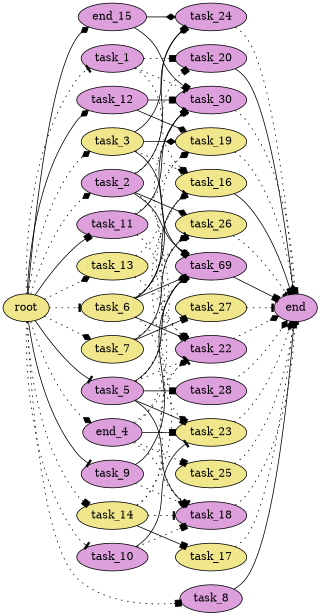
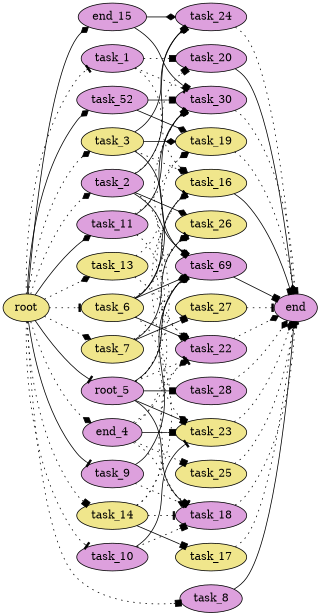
(112, 100) -> (112, 100)
(262, 261) -> none
(57, 266) -> (57, 266)
(112, 391) -> (112, 391)
